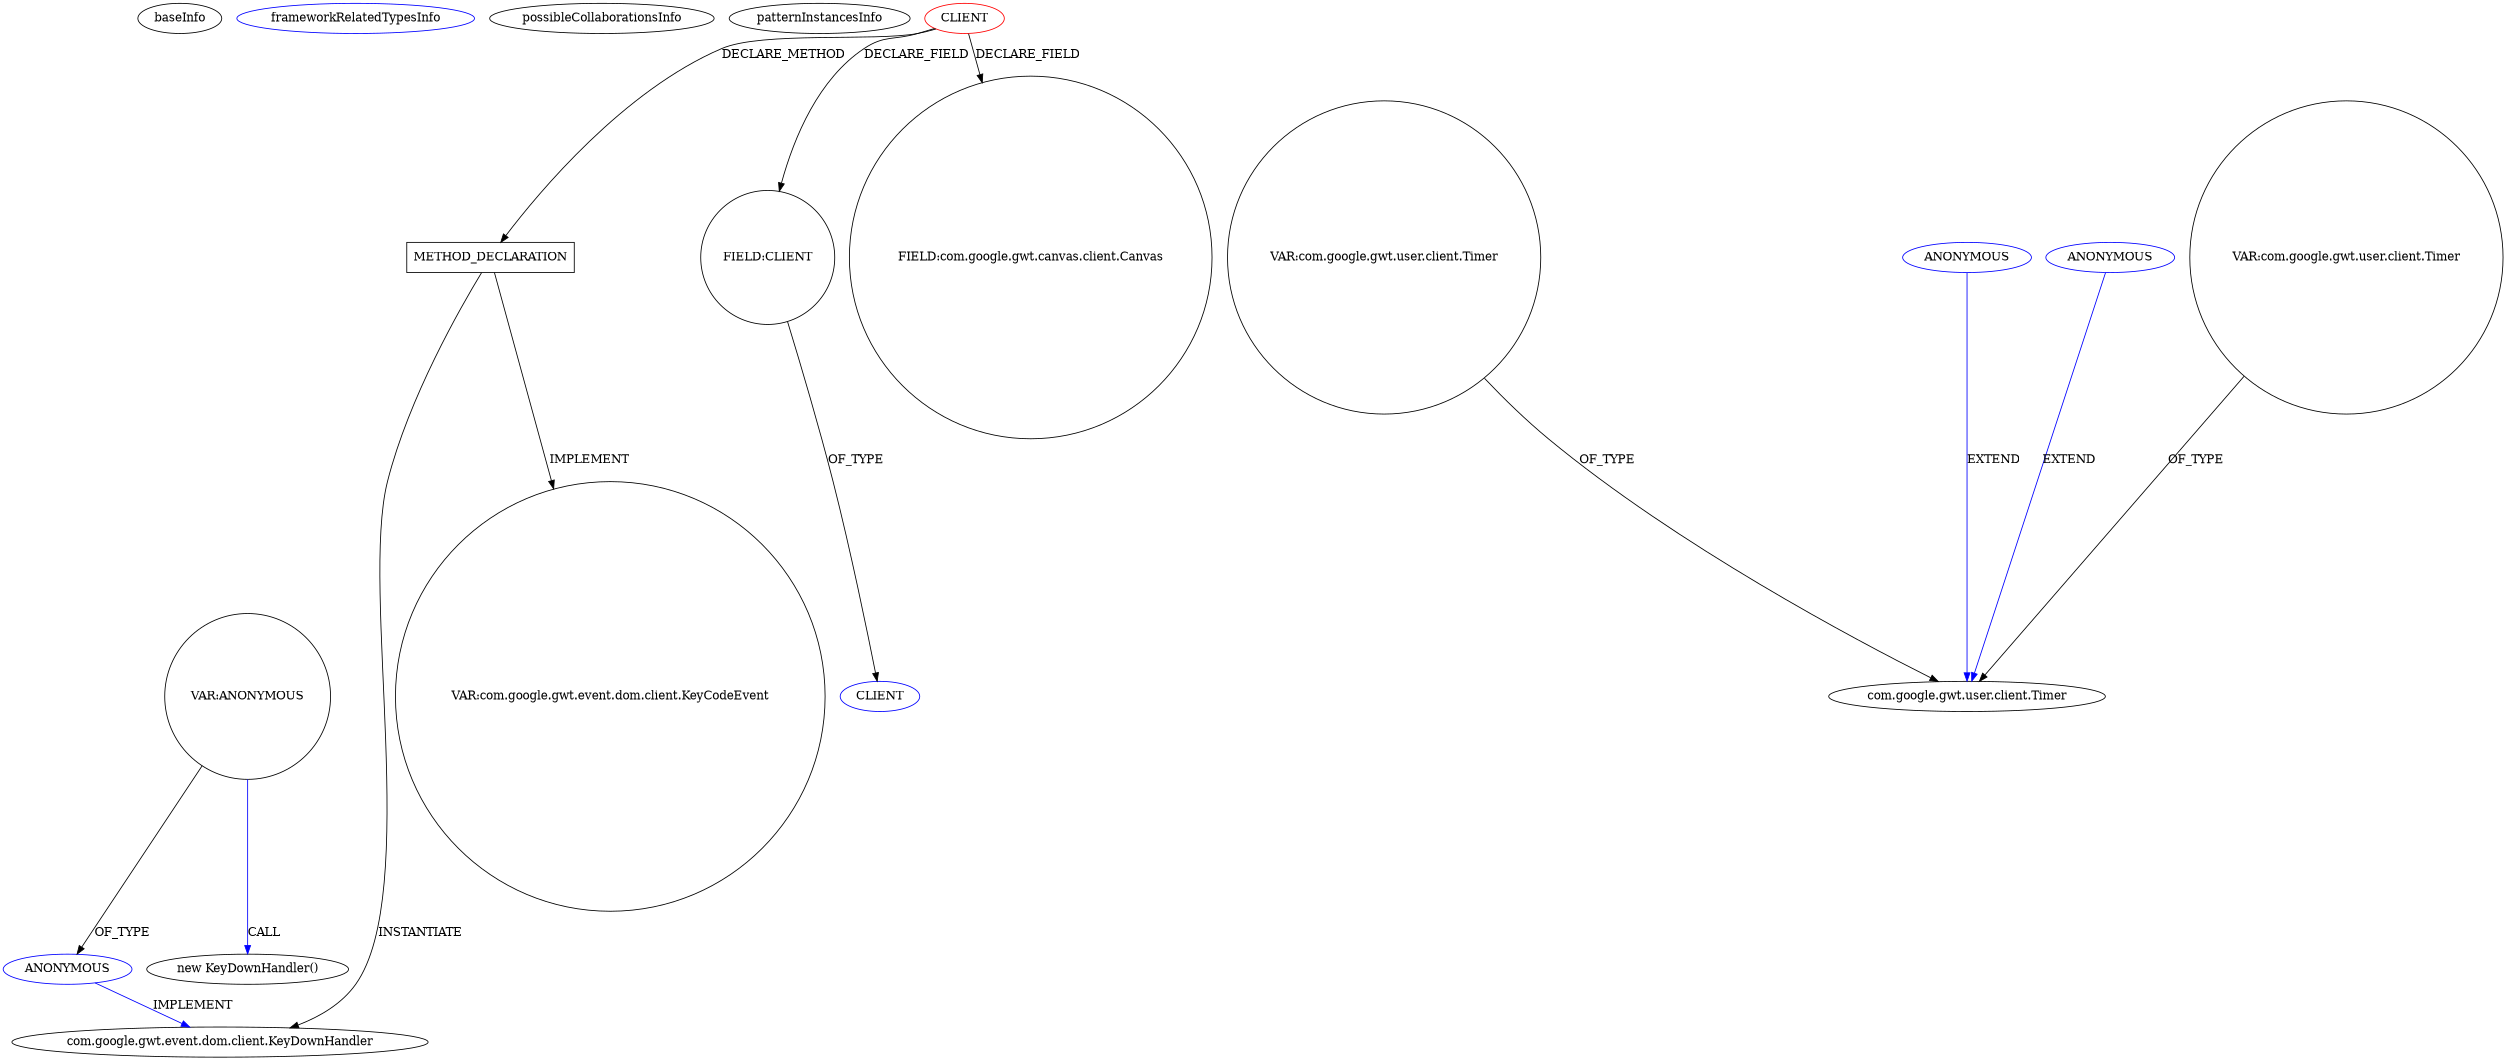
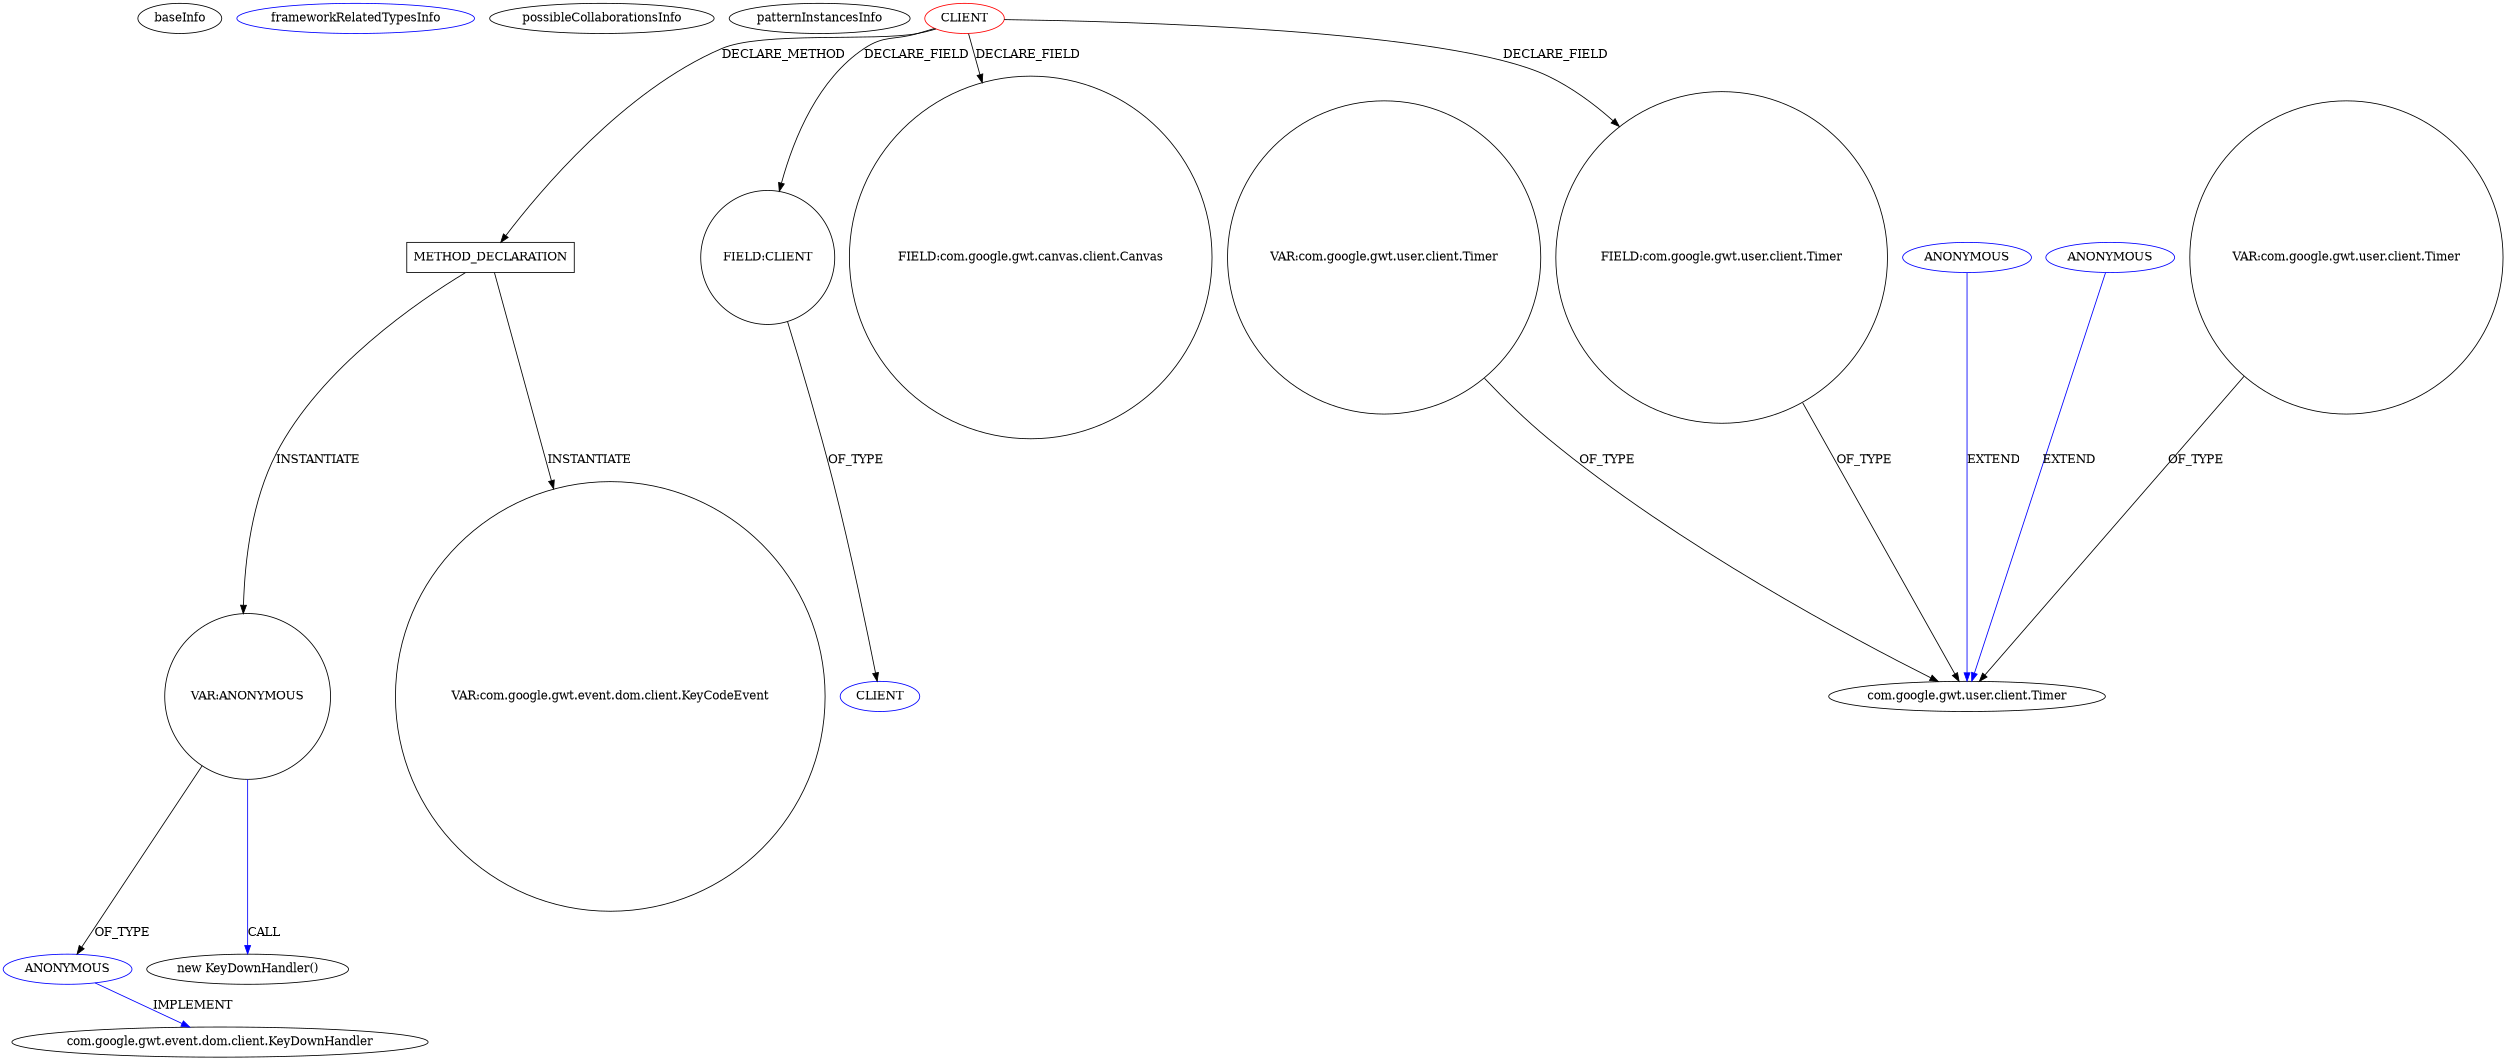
none -> (1722, 257)
(589, 460) -> (589, 460)
(382, 656) -> (306, 408)
